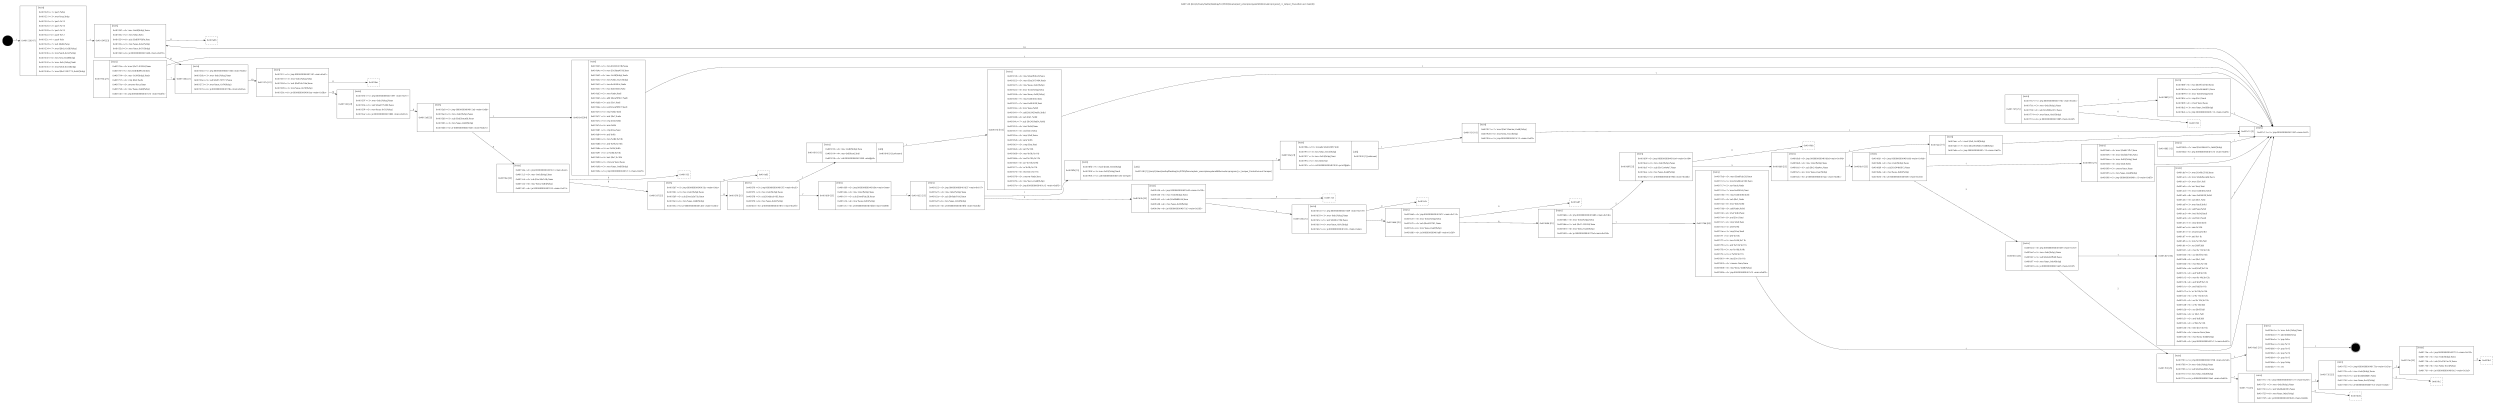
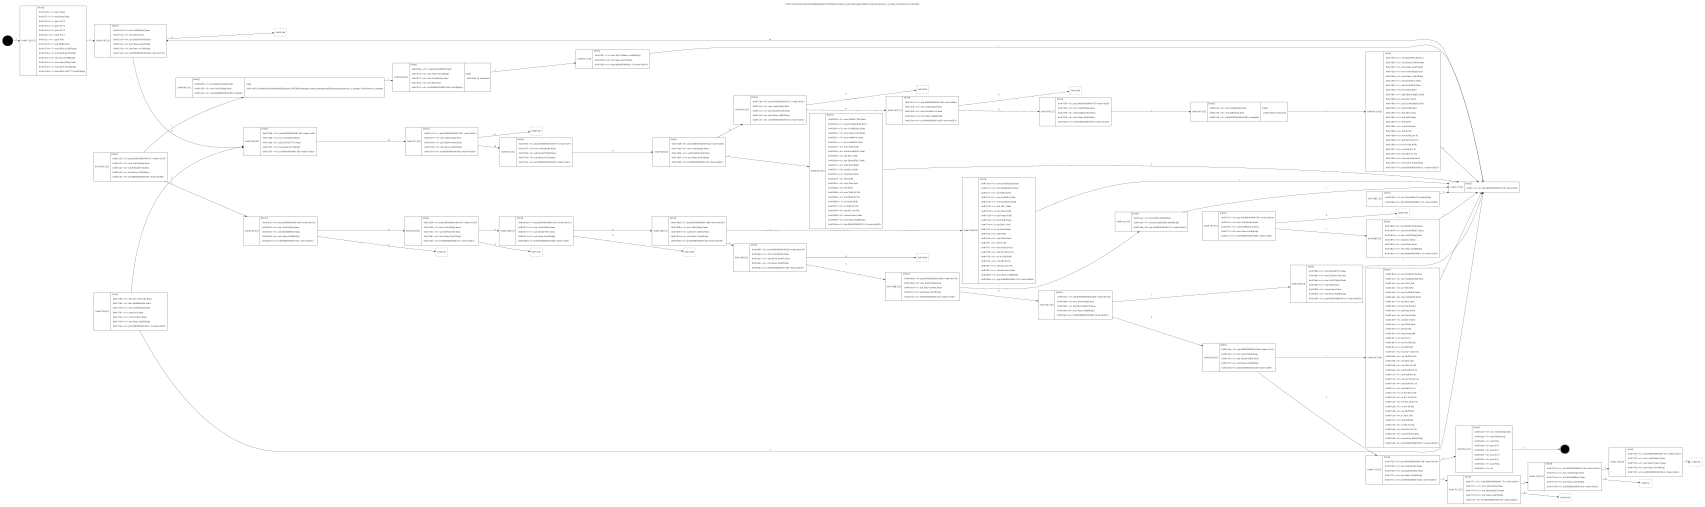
(855, 196) -> none
